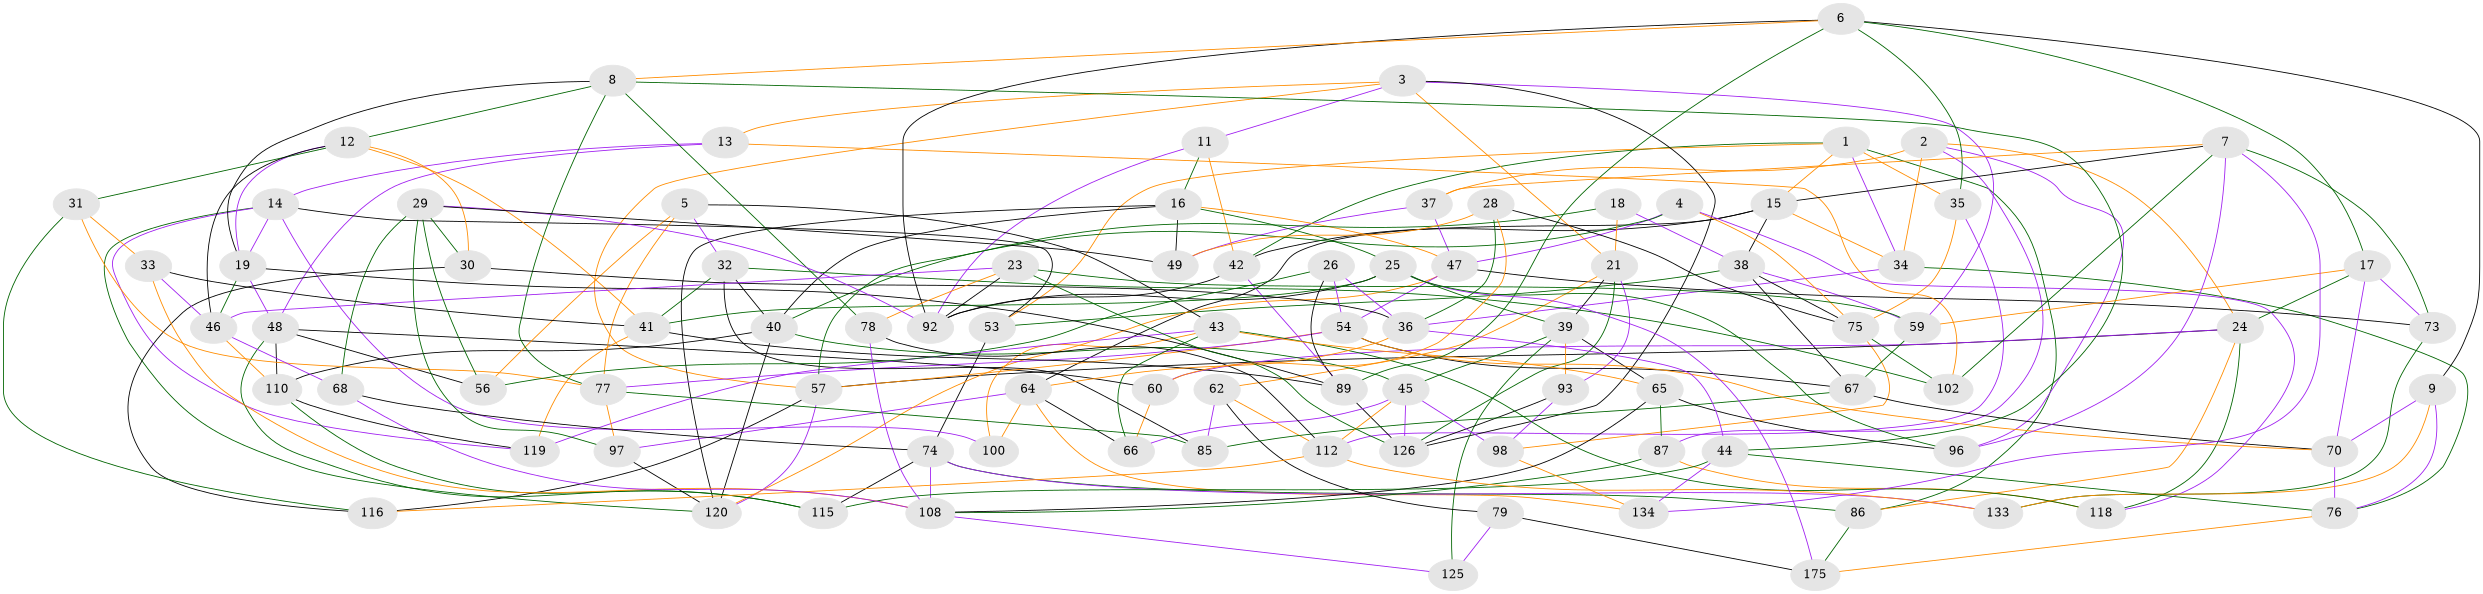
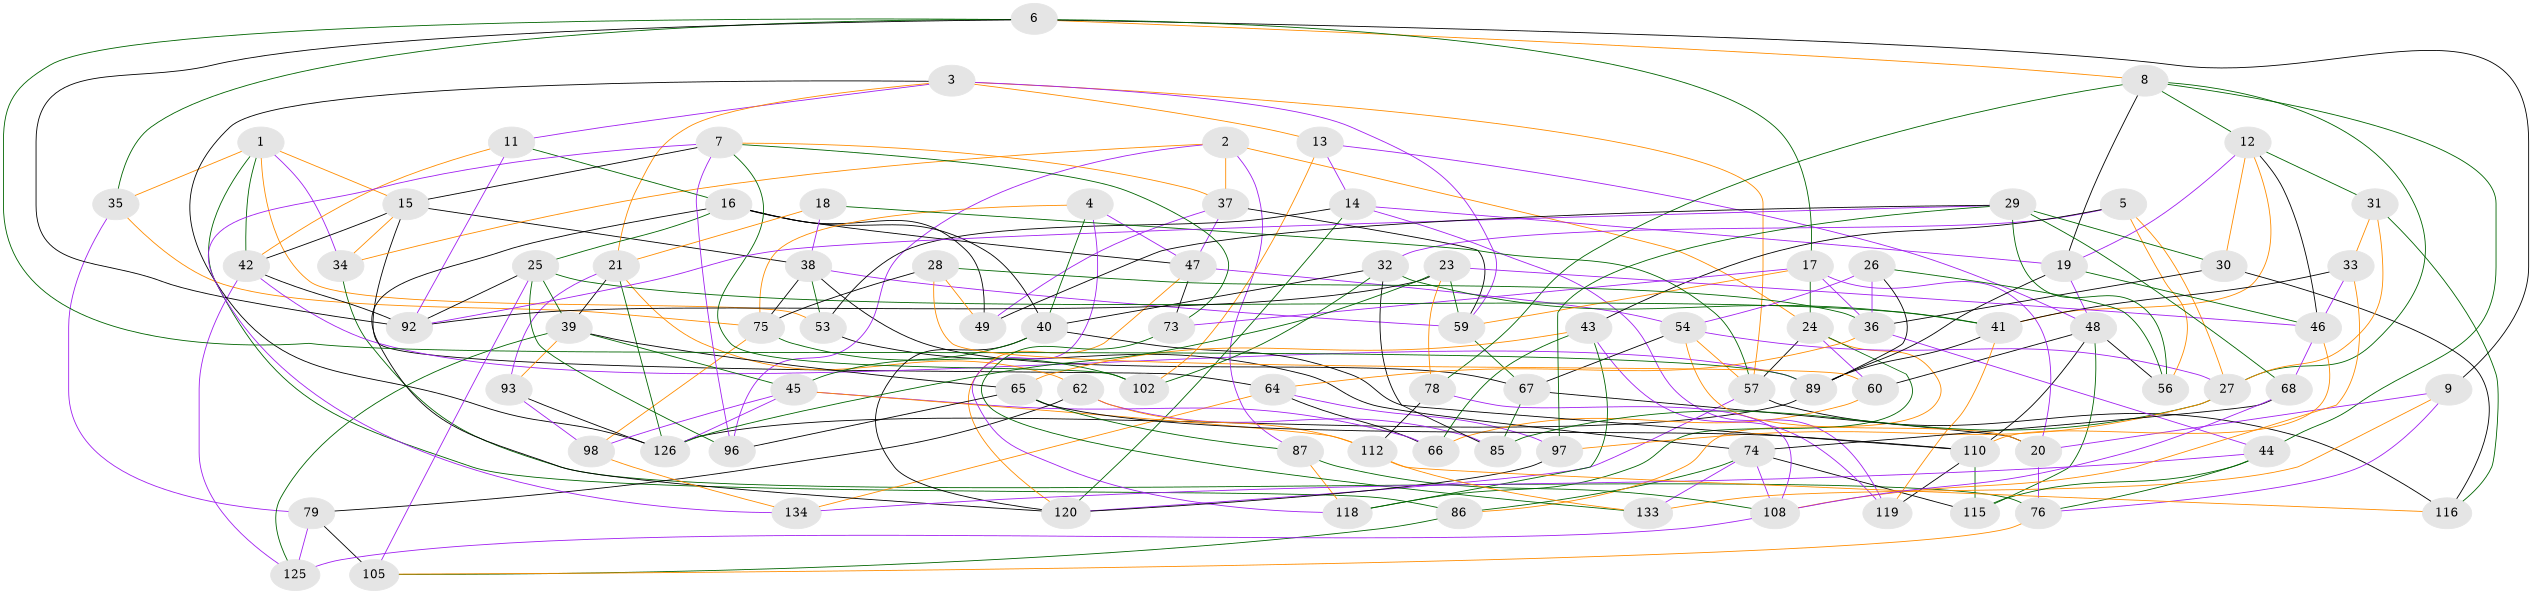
(1291, 220) -> (991, 244)
none -> (1396, 234)
(1665, 296) -> (1843, 299)
(603, 390) -> (2227, 390)
(1911, 424) -> (83, 434)
none -> (199, 433)
(994, 451) -> none
(2335, 451) -> (2039, 451)
(1487, 477) -> (1653, 433)
(1815, 575) -> (374, 575)
